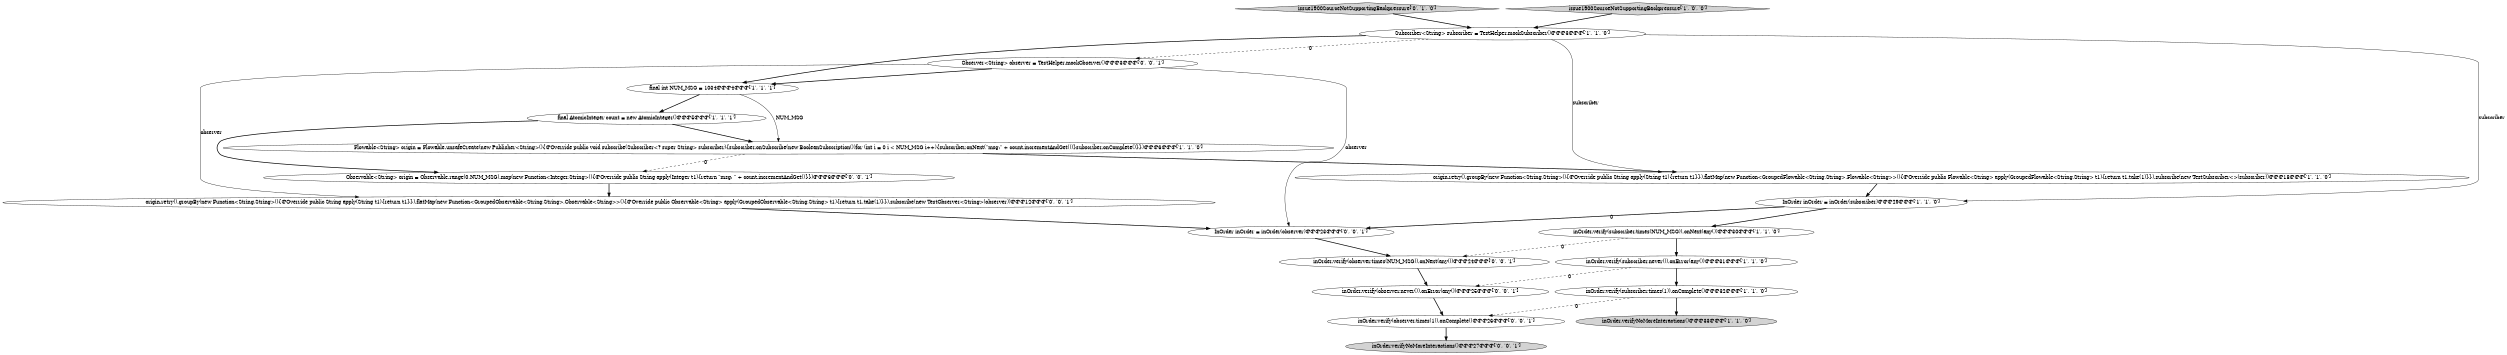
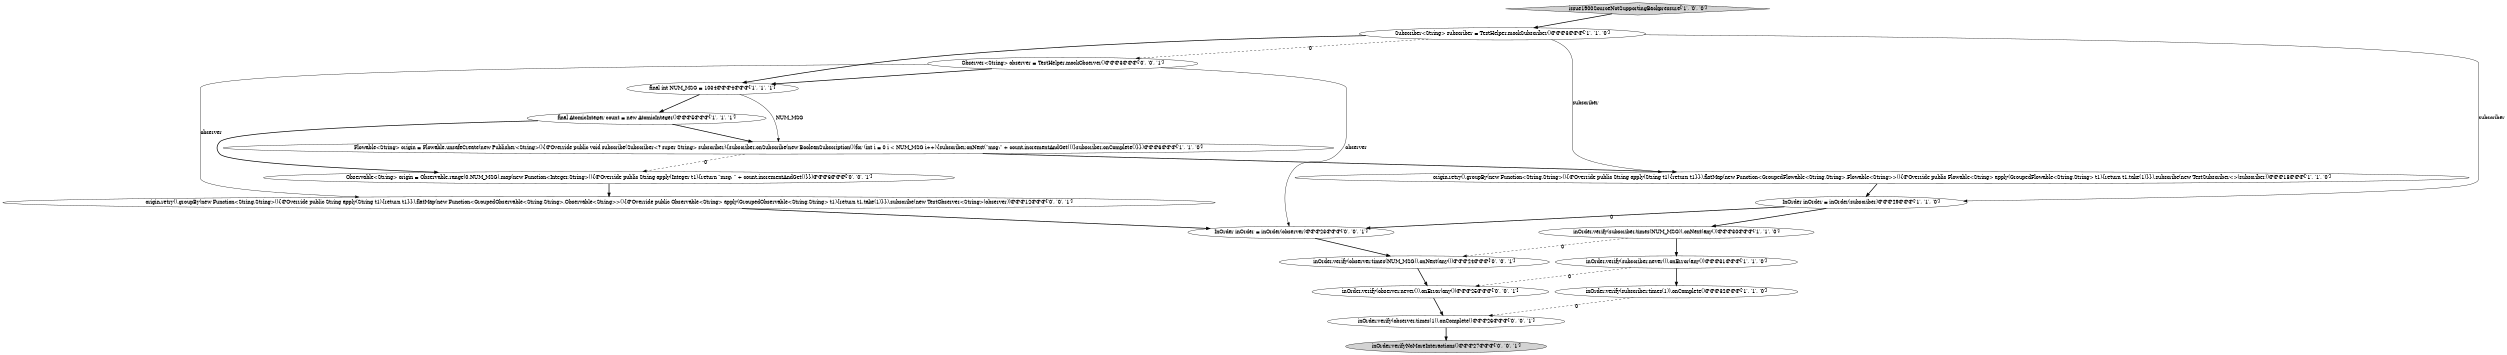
(1367, 9) -> none
(1676, 322) -> none
